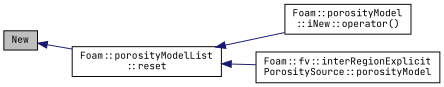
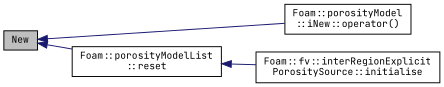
(255, 39) -> (166, 31)
(348, 67) -> (348, 67)
